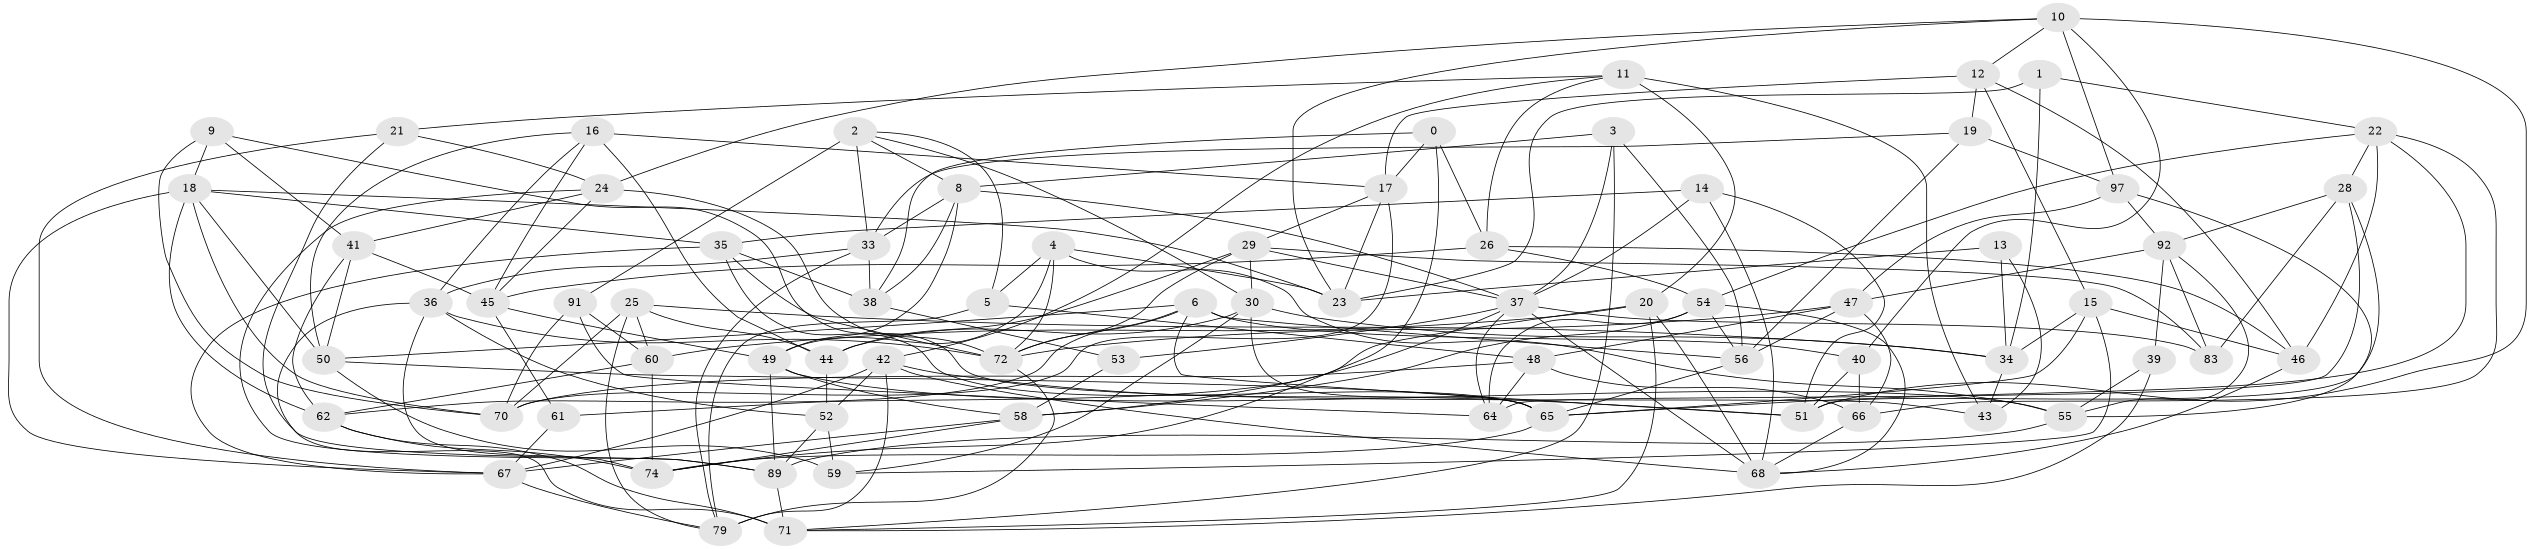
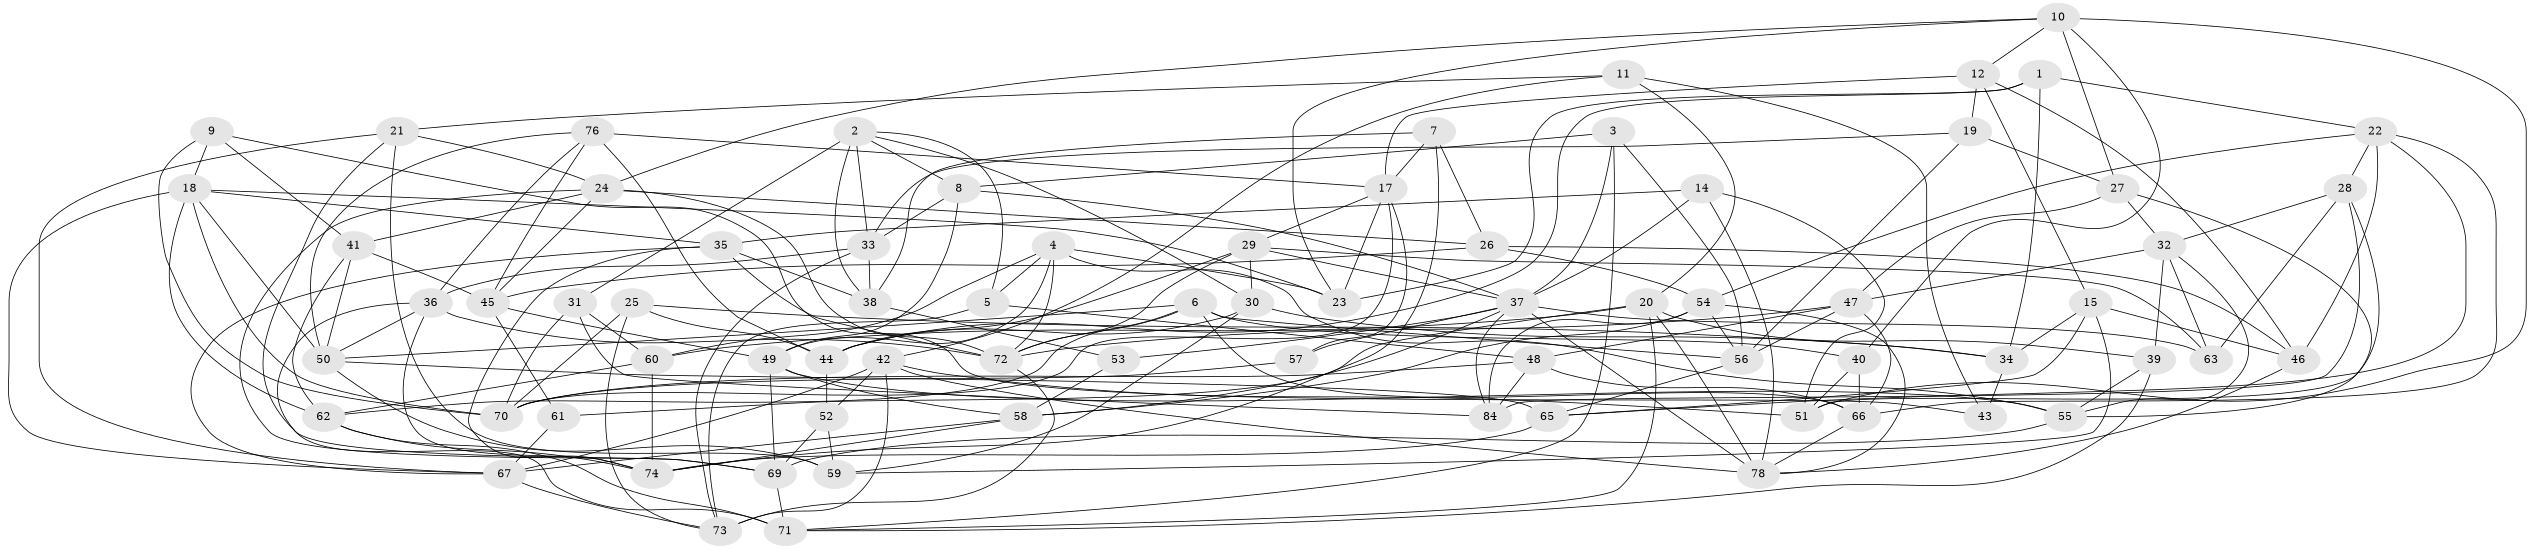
(1512, 128) -> (1024, 216)
(593, 132) -> (593, 132)
(1434, 132) -> (1434, 132)
(2118, 189) -> (2118, 189)
(2000, 246) -> none
(2165, 246) -> (2165, 246)
(928, 254) -> (835, 220)
none -> (1487, 286)
(575, 303) -> (575, 303)
(642, 331) -> (924, 307)
none -> (1897, 341)
none -> (1296, 360)
(2211, 360) -> (2211, 360)
(600, 384) -> (377, 332)
(1020, 390) -> (494, 358)
(1450, 395) -> (1511, 397)
(1368, 396) -> none
(1490, 417) -> (1490, 417)
none -> (462, 422)
(775, 474) -> (775, 474)
(1759, 474) -> (1759, 474)
(720, 531) -> (720, 531)
